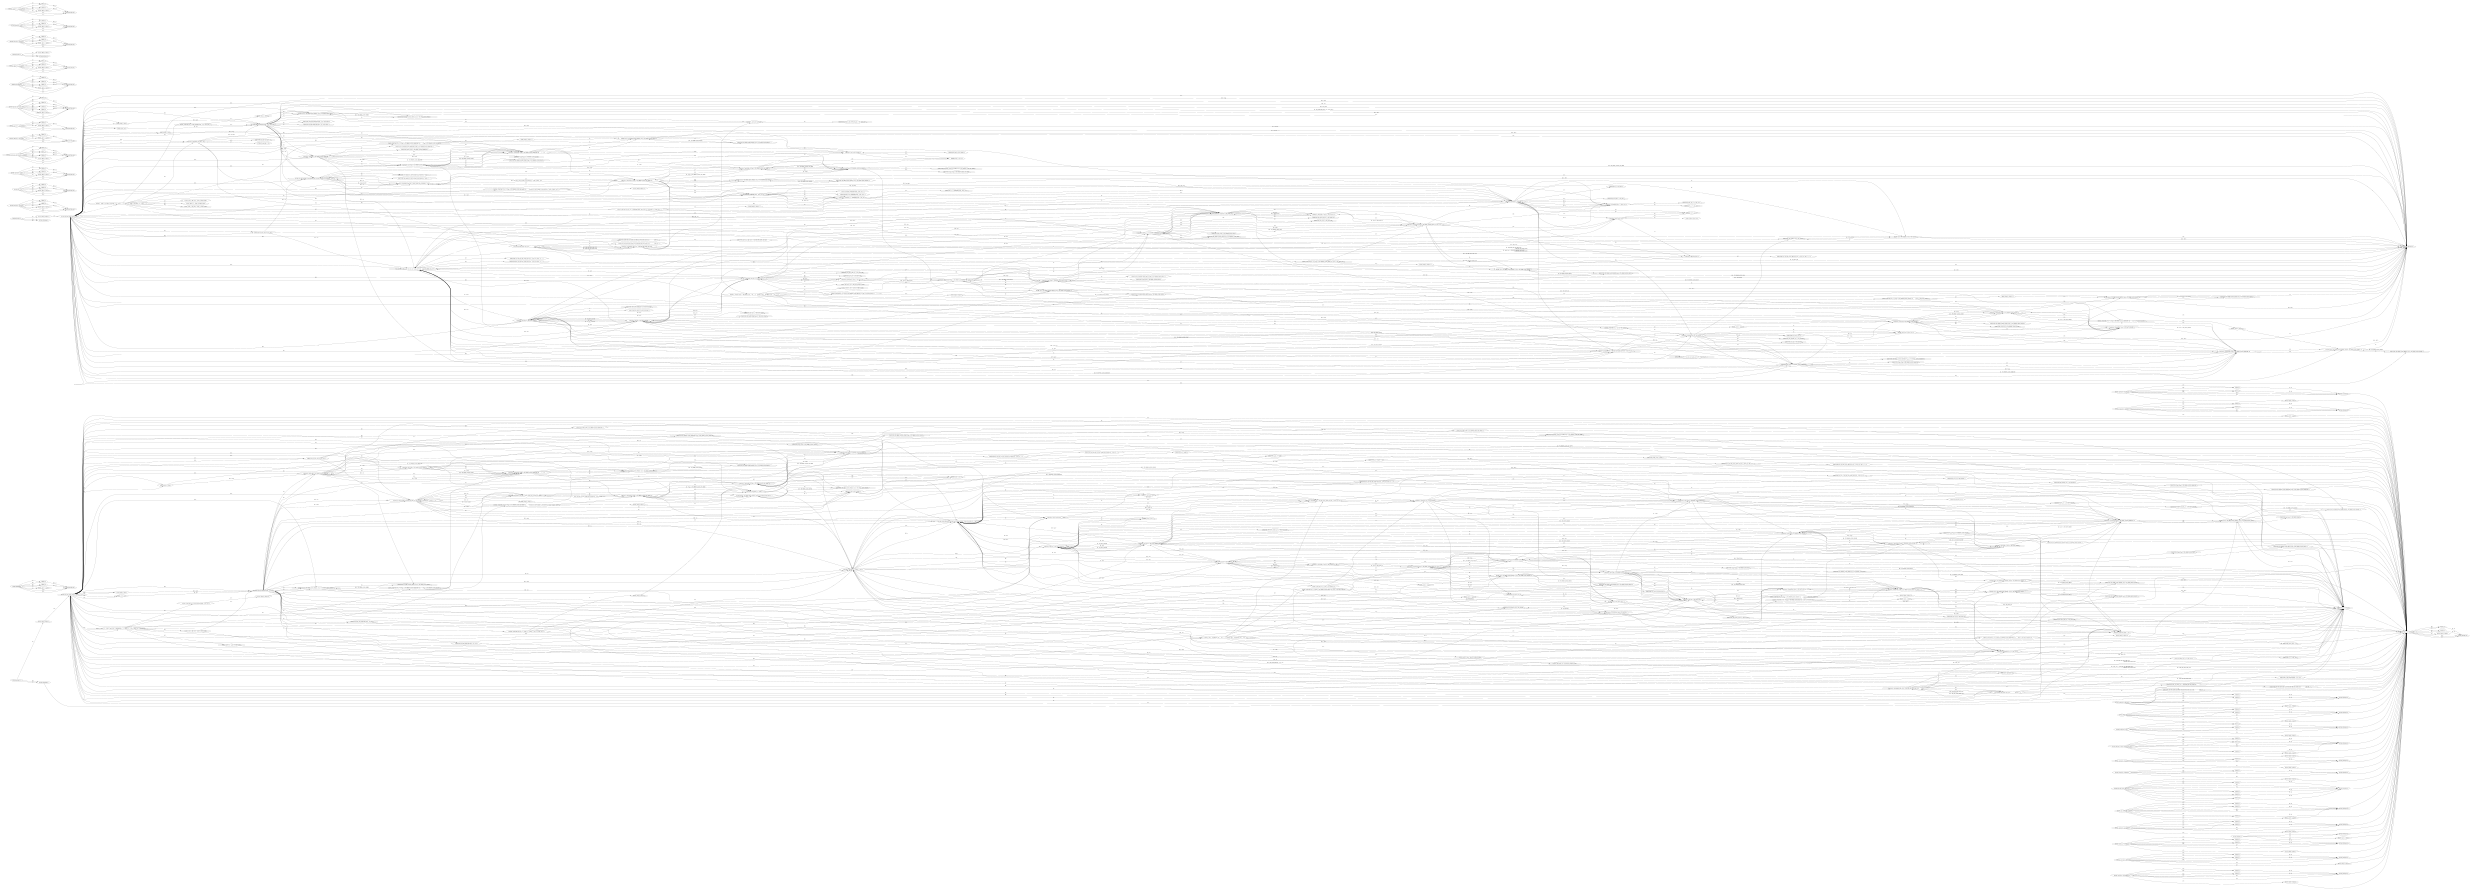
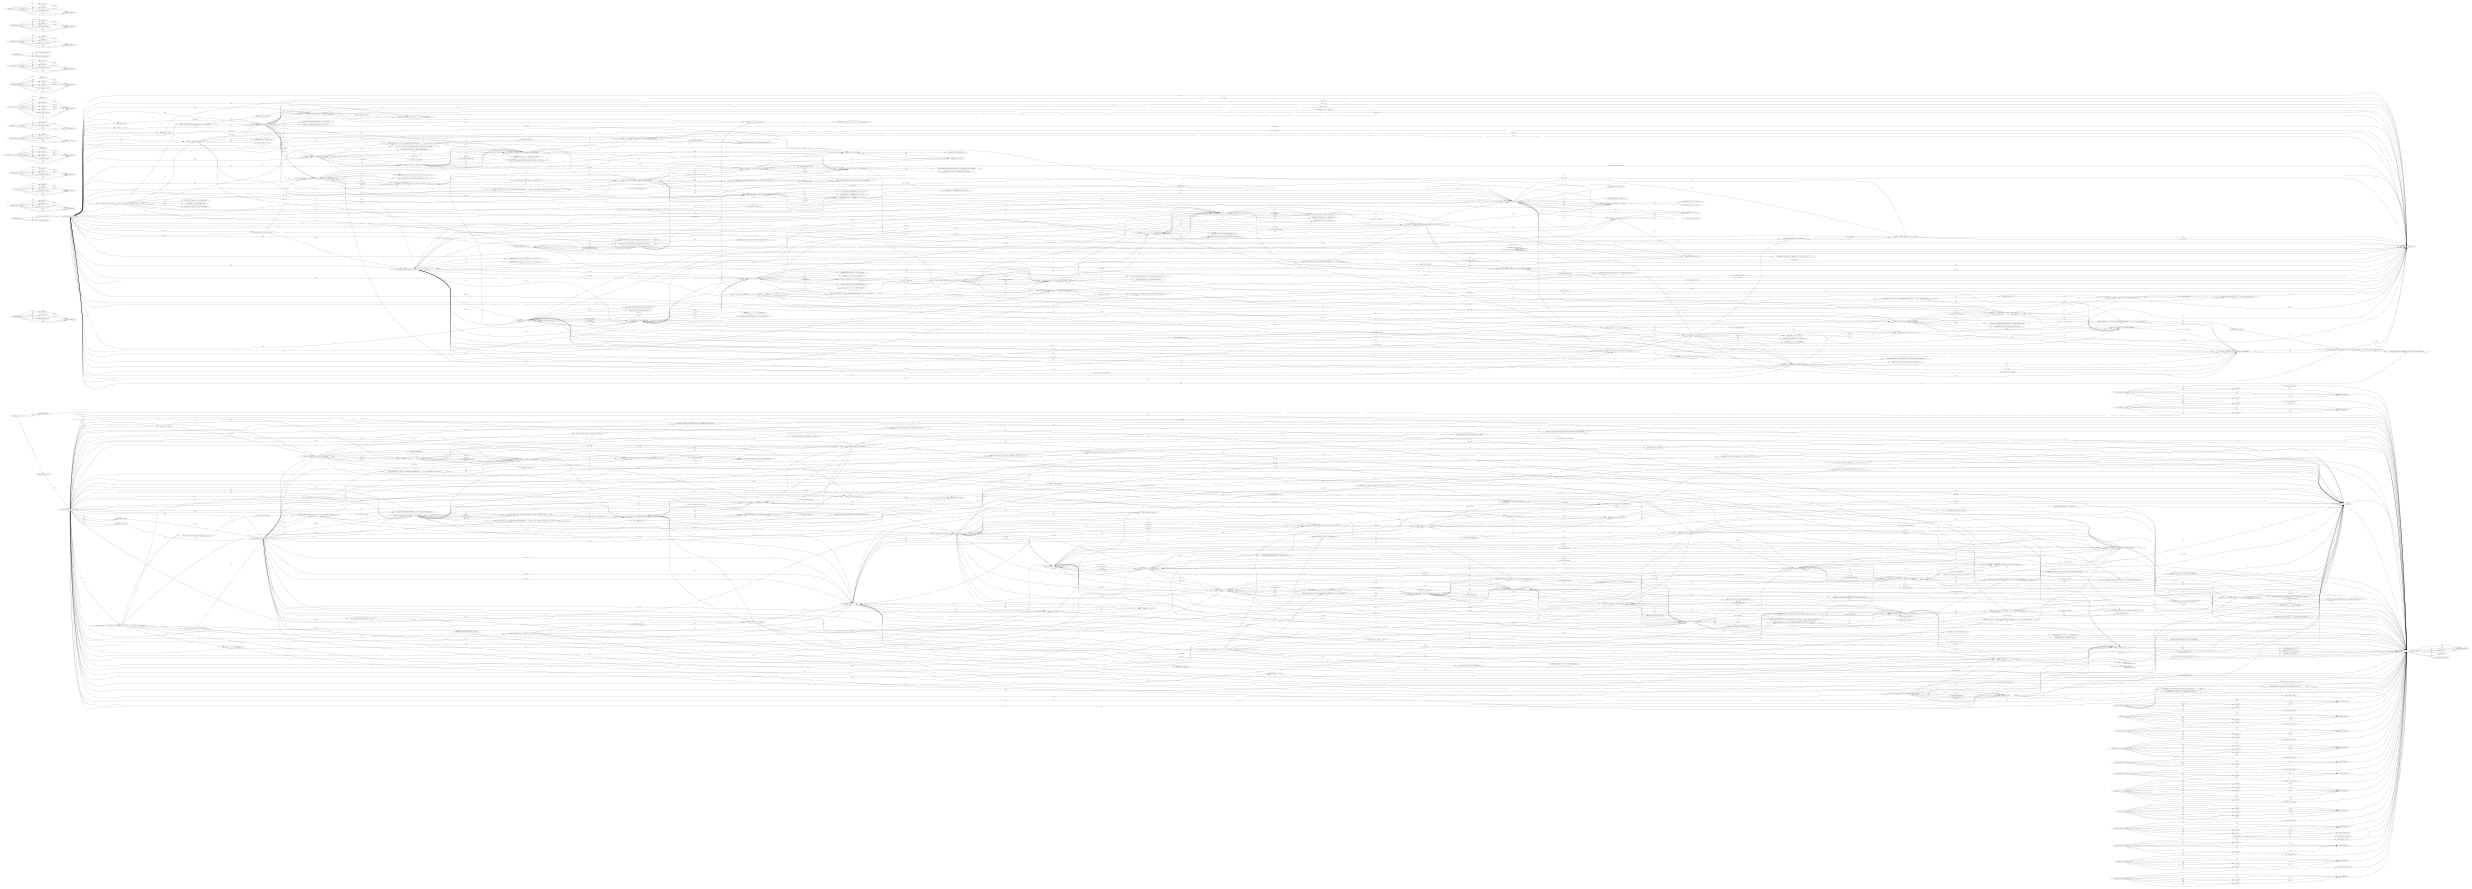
none -> (2290, 649)
